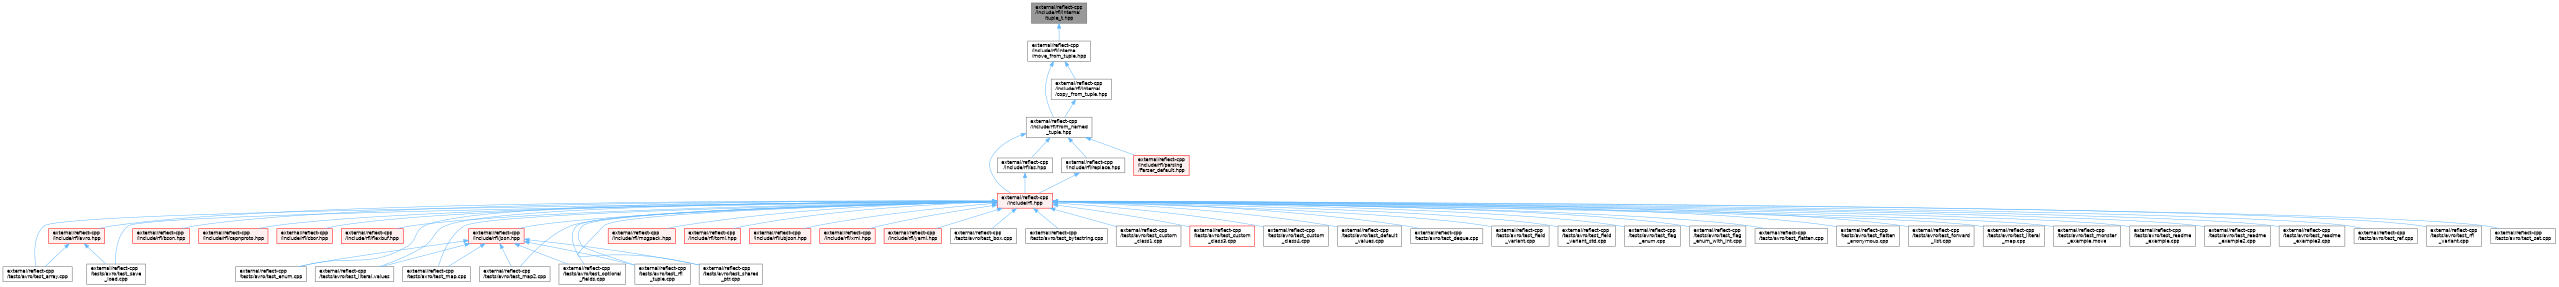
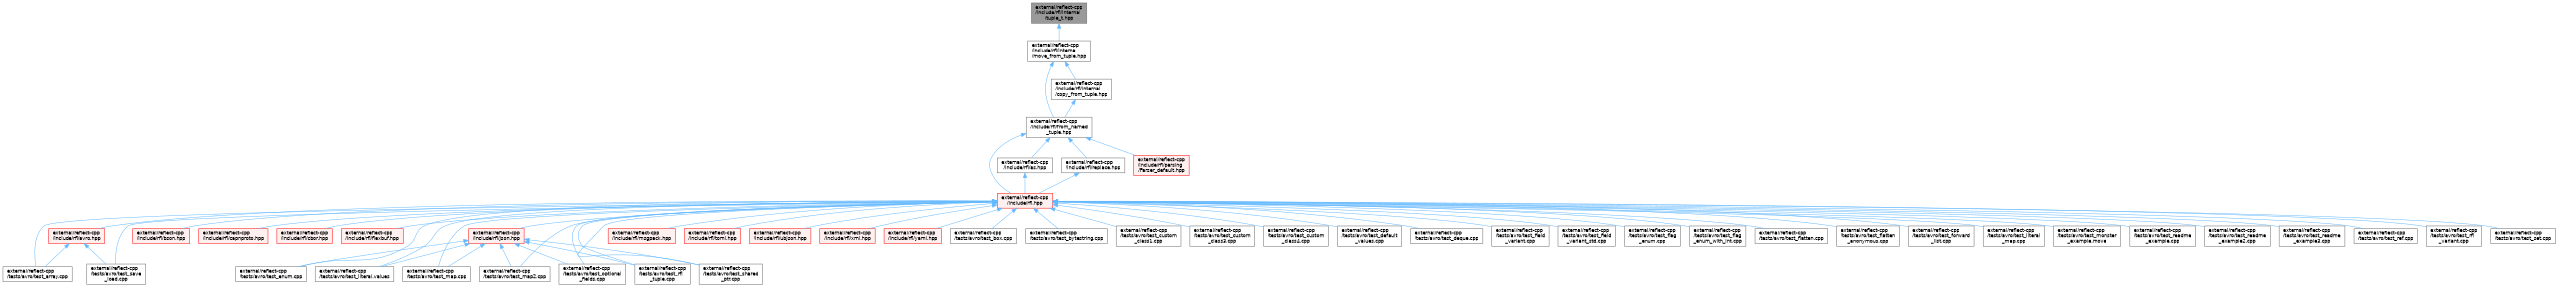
(1222, 236) -> (1222, 236)
